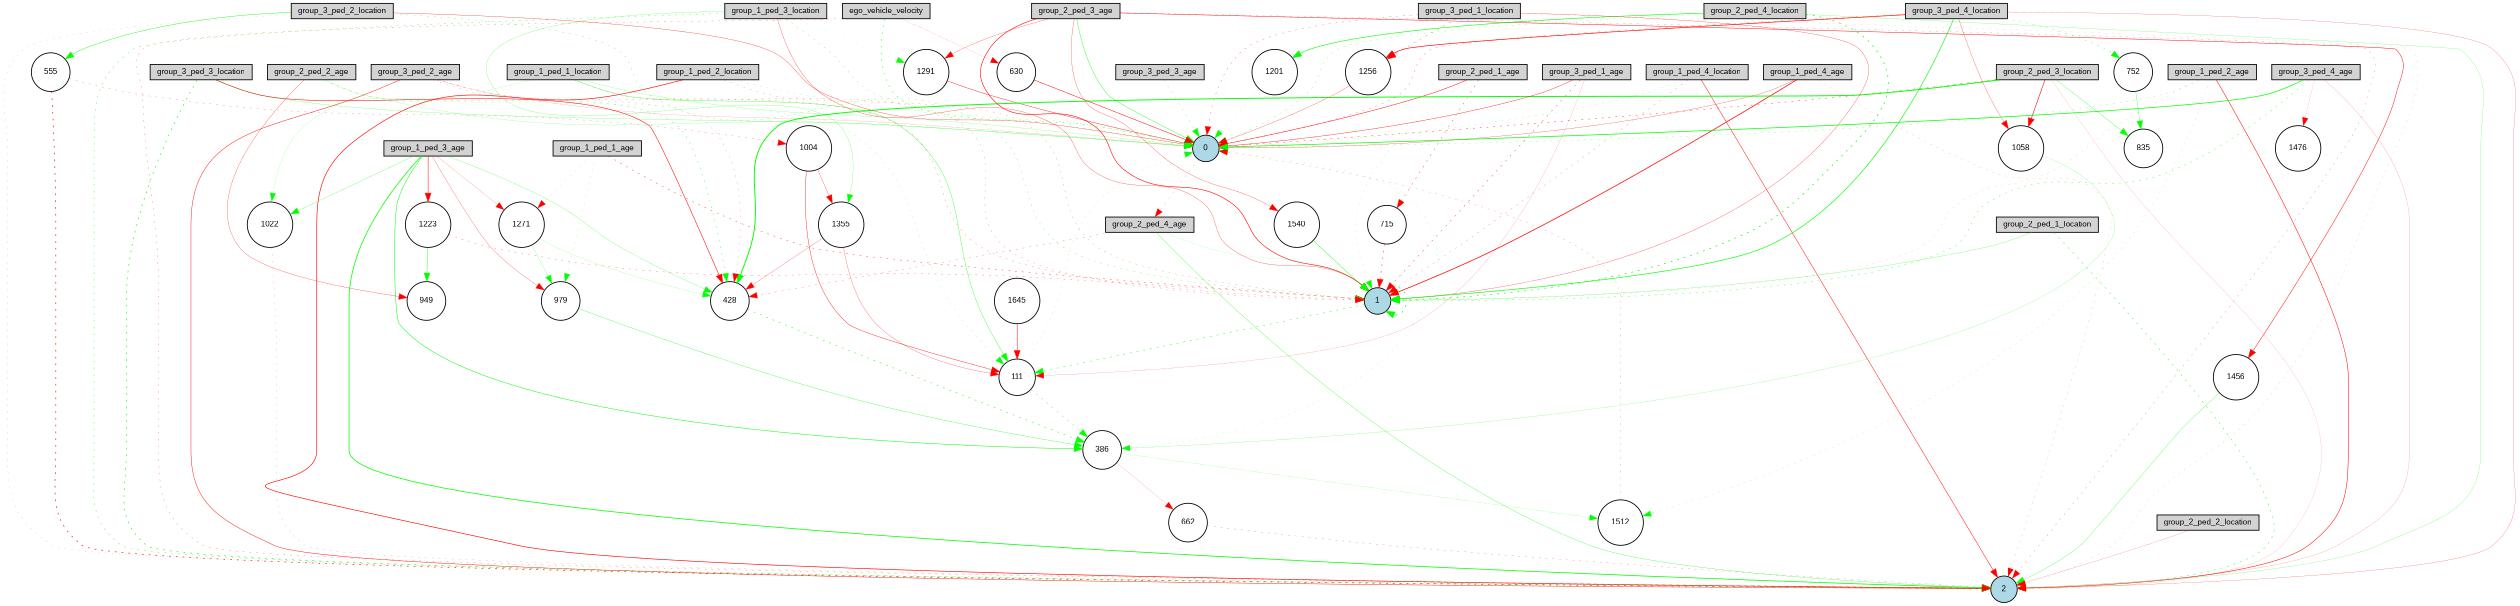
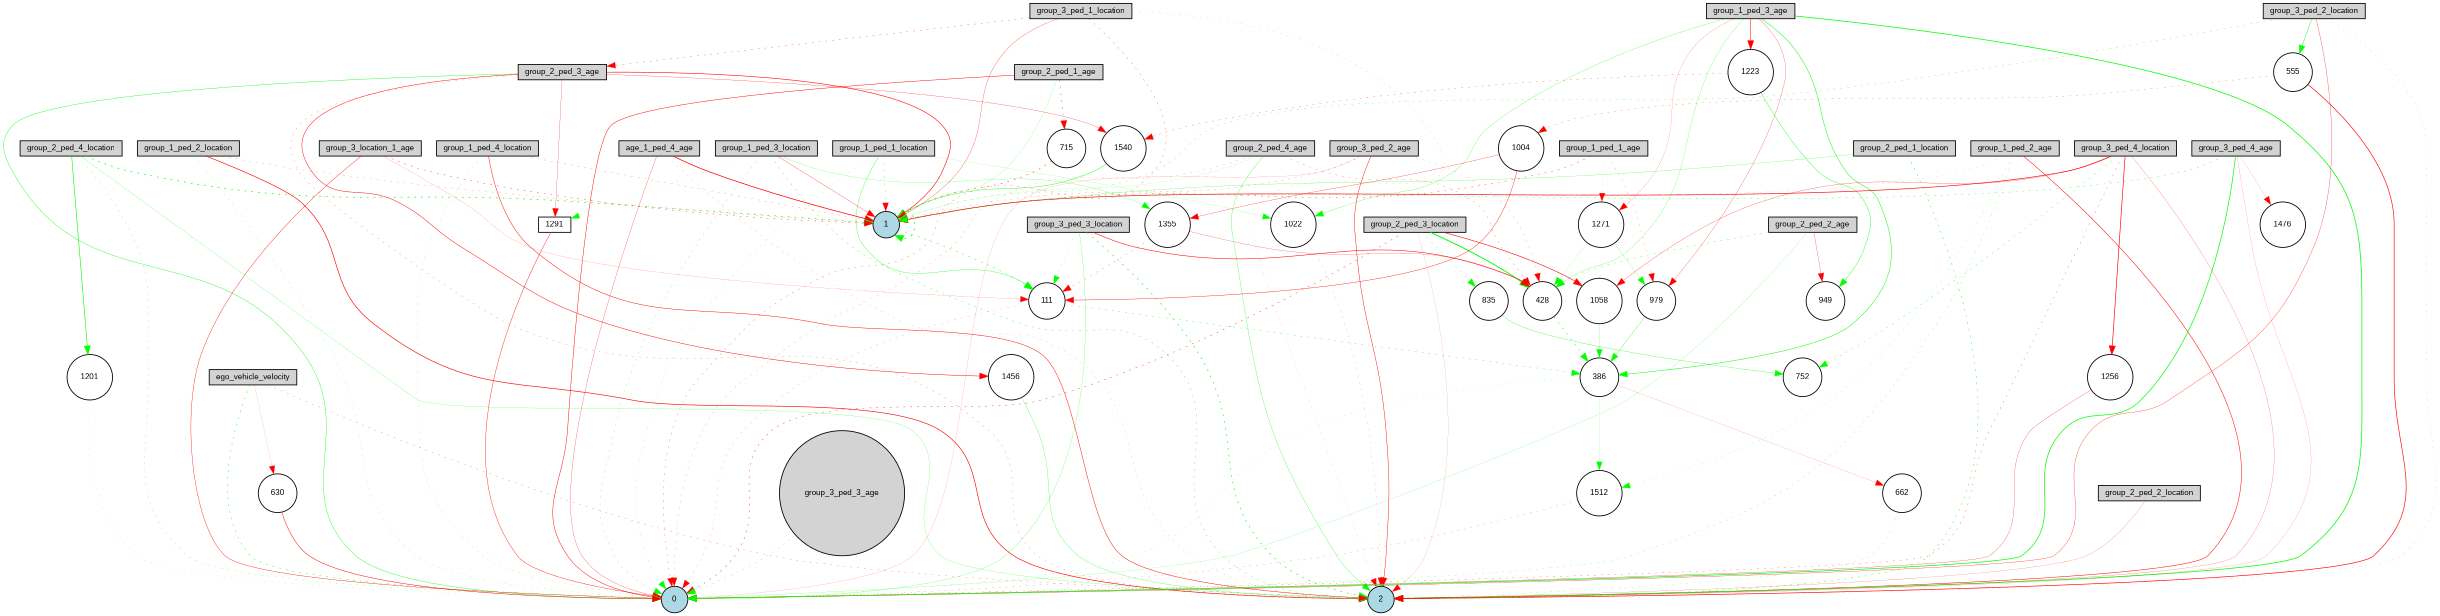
(1421, 39) -> (823, 41)
(926, 72) -> (555, 225)
(1160, 72) -> (842, 493)
(1587, 72) -> (370, 148)
(1808, 72) -> (659, 148)
(2084, 101) -> (1440, 250)
(2138, 106) -> (1636, 353)
(882, 117) -> (686, 336)
(1380, 163) -> (1014, 160)
(1182, 181) -> (895, 286)
(582, 212) -> (1636, 213)
(1083, 221) -> (803, 383)
(1733, 258) -> (1510, 195)
(924, 274) -> (1438, 90)
(1017, 301) -> none
(888, 334) -> (1110, 264)
(1594, 562) -> (1664, 585)
(800, 575) -> (2366, 558)
